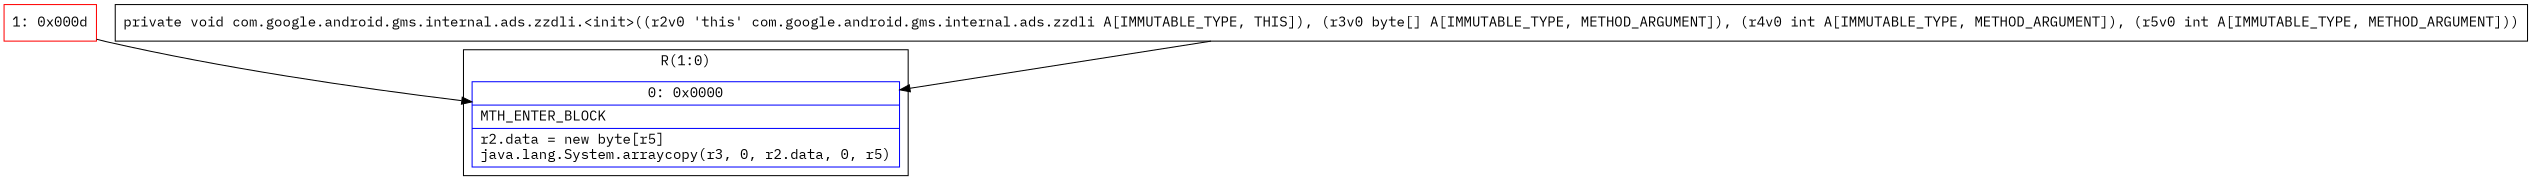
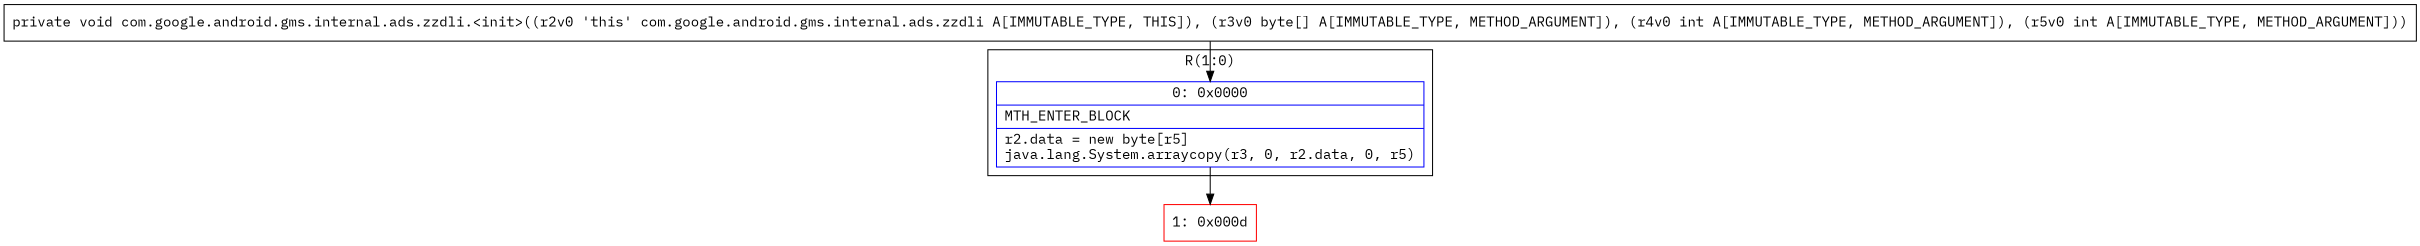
(278, 75) -> (1210, 182)
